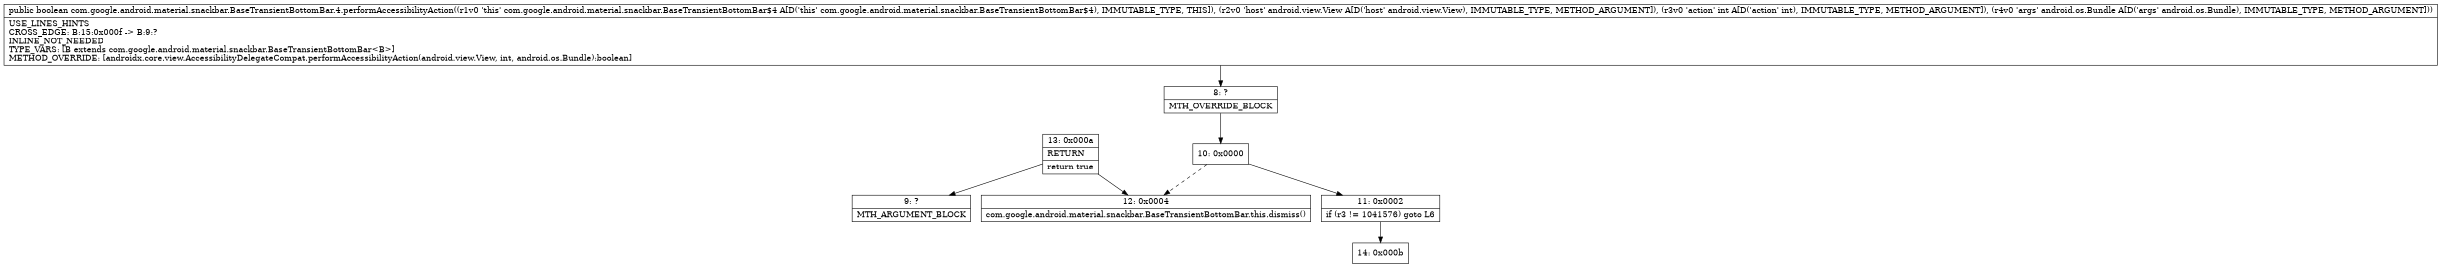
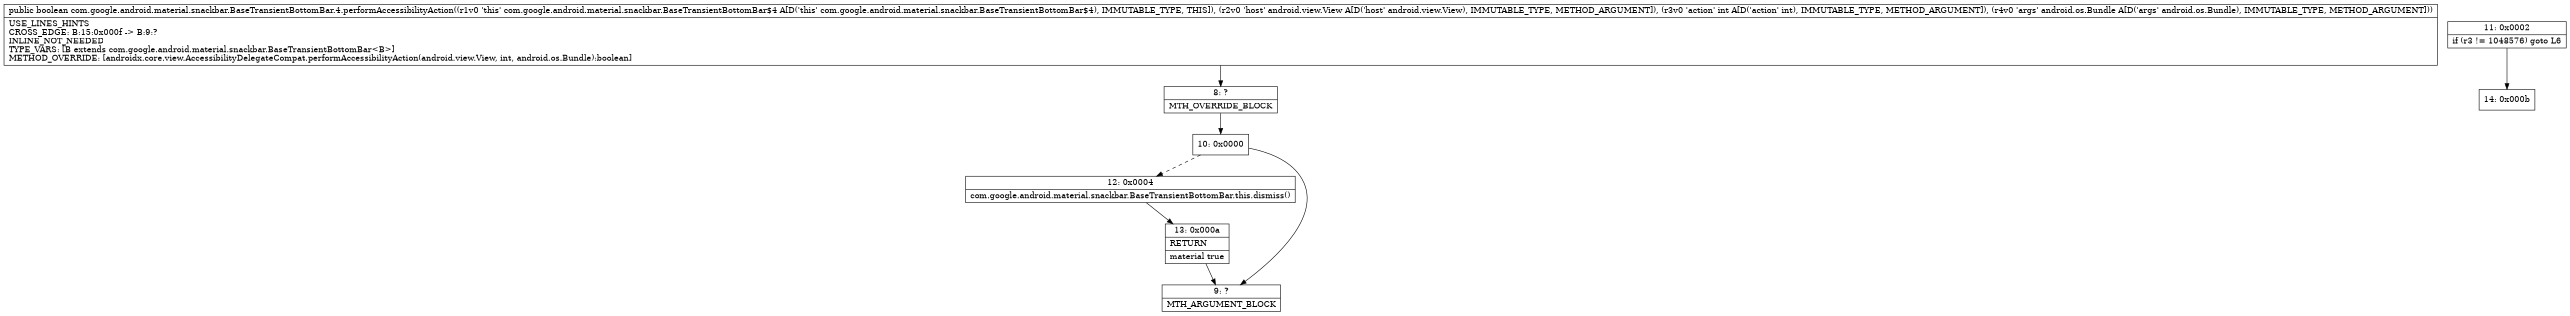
(1071, 167) -> (1197, 257)
(1293, 179) -> (1305, 210)
(1111, 183) -> (1157, 212)
(1381, 215) -> (2507, 41)
